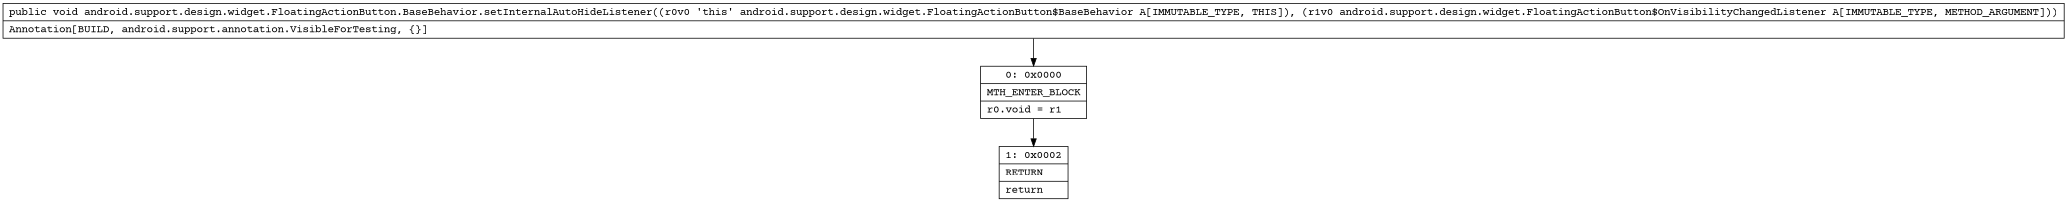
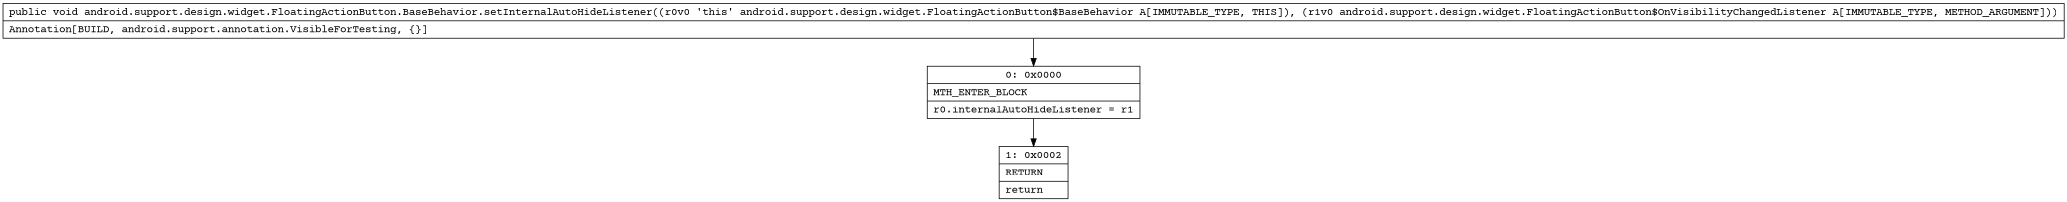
(1025, 109) -> (1034, 109)
